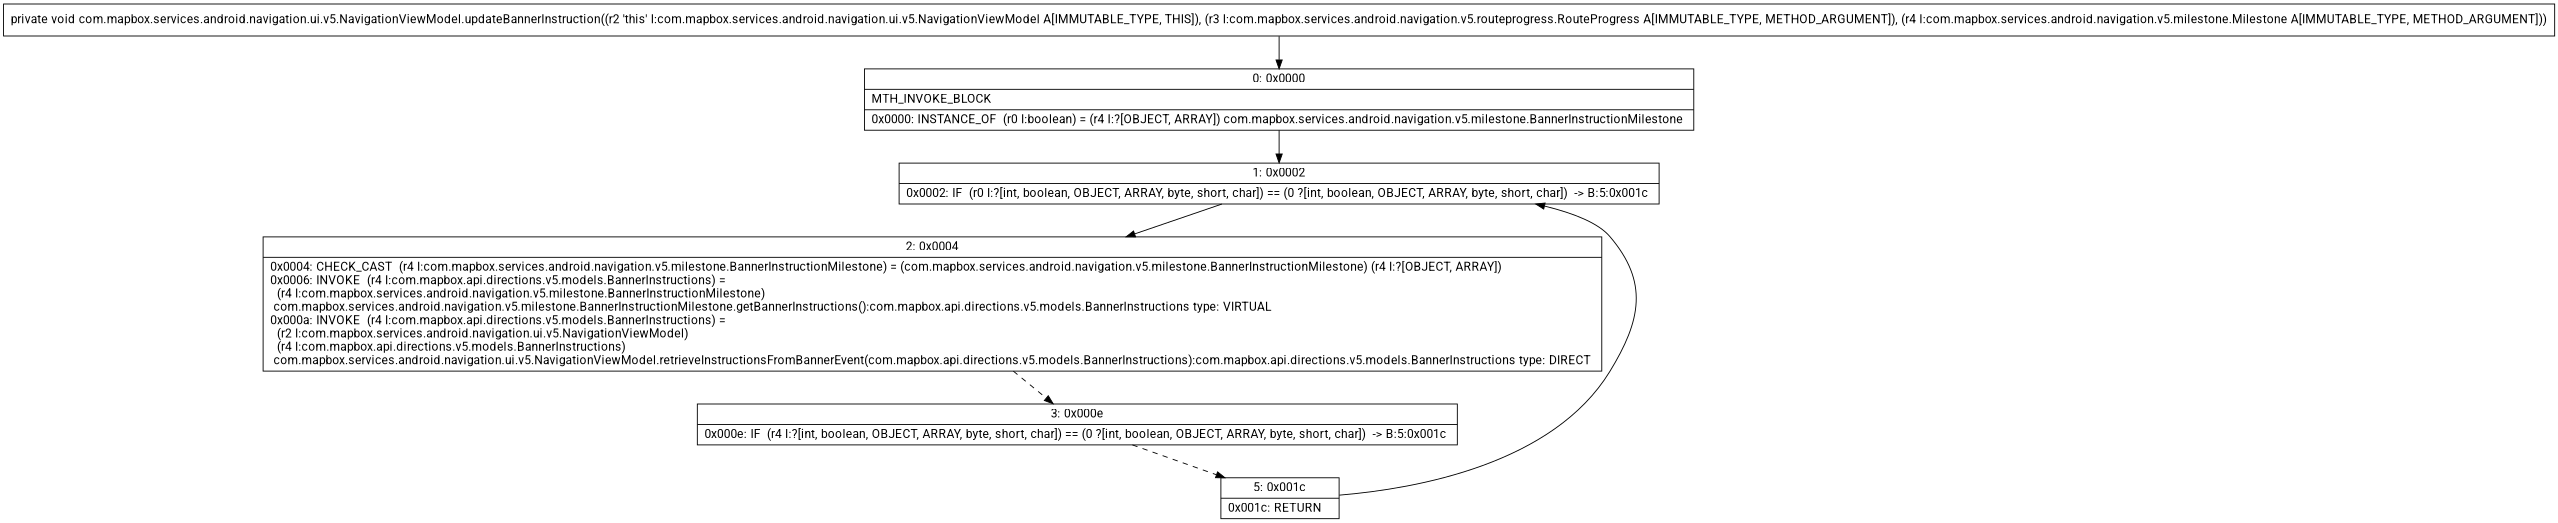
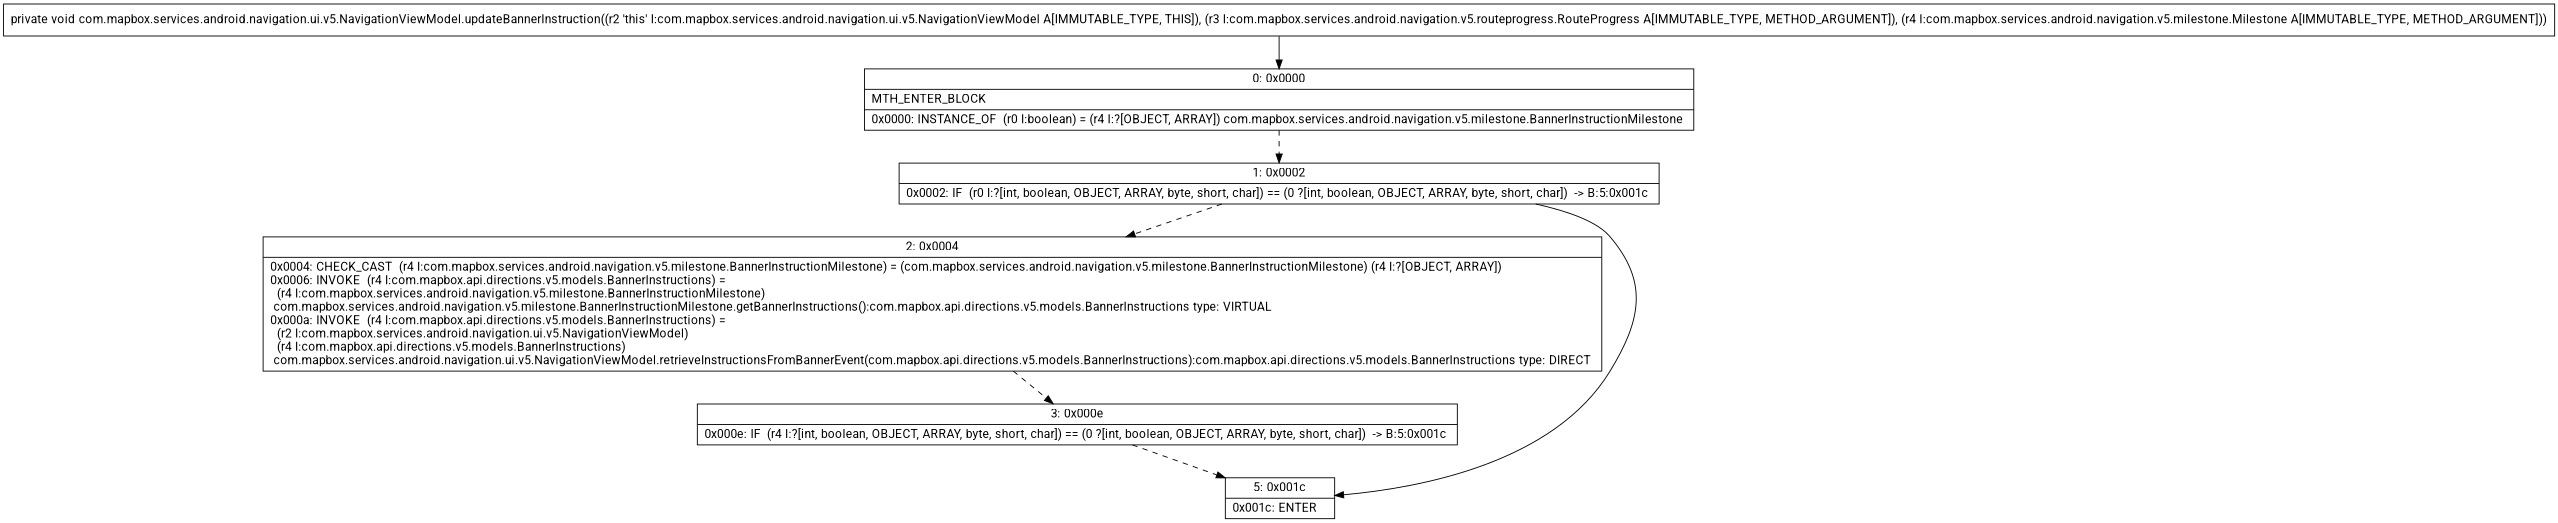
(932, 99) -> (929, 99)
(1279, 142) -> (1279, 142)
(1178, 219) -> (1178, 219)
(1582, 406) -> (1587, 401)
(1280, 508) -> (1280, 508)
